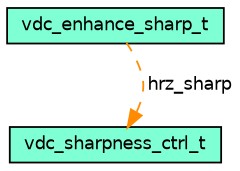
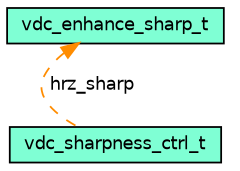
(142, 76) -> (43, 95)
